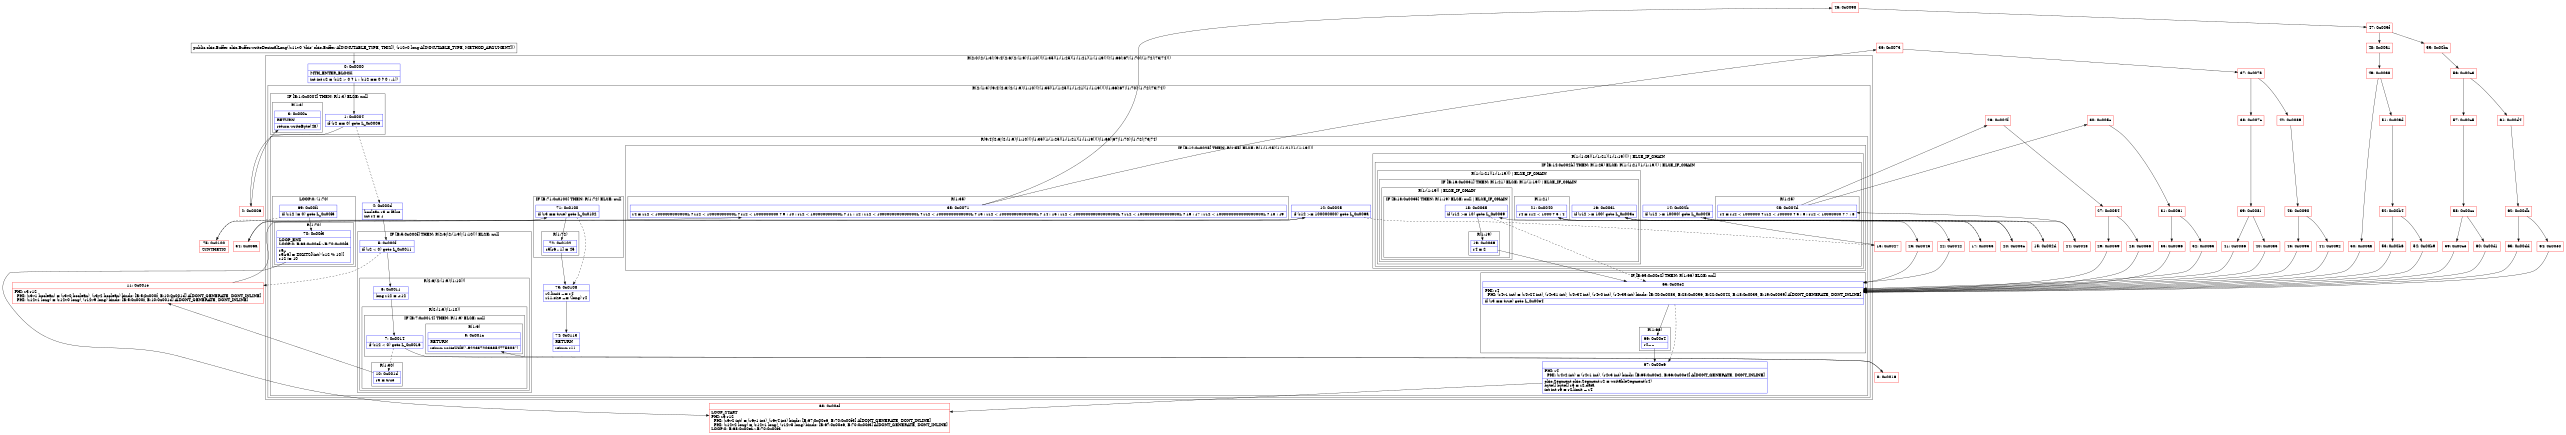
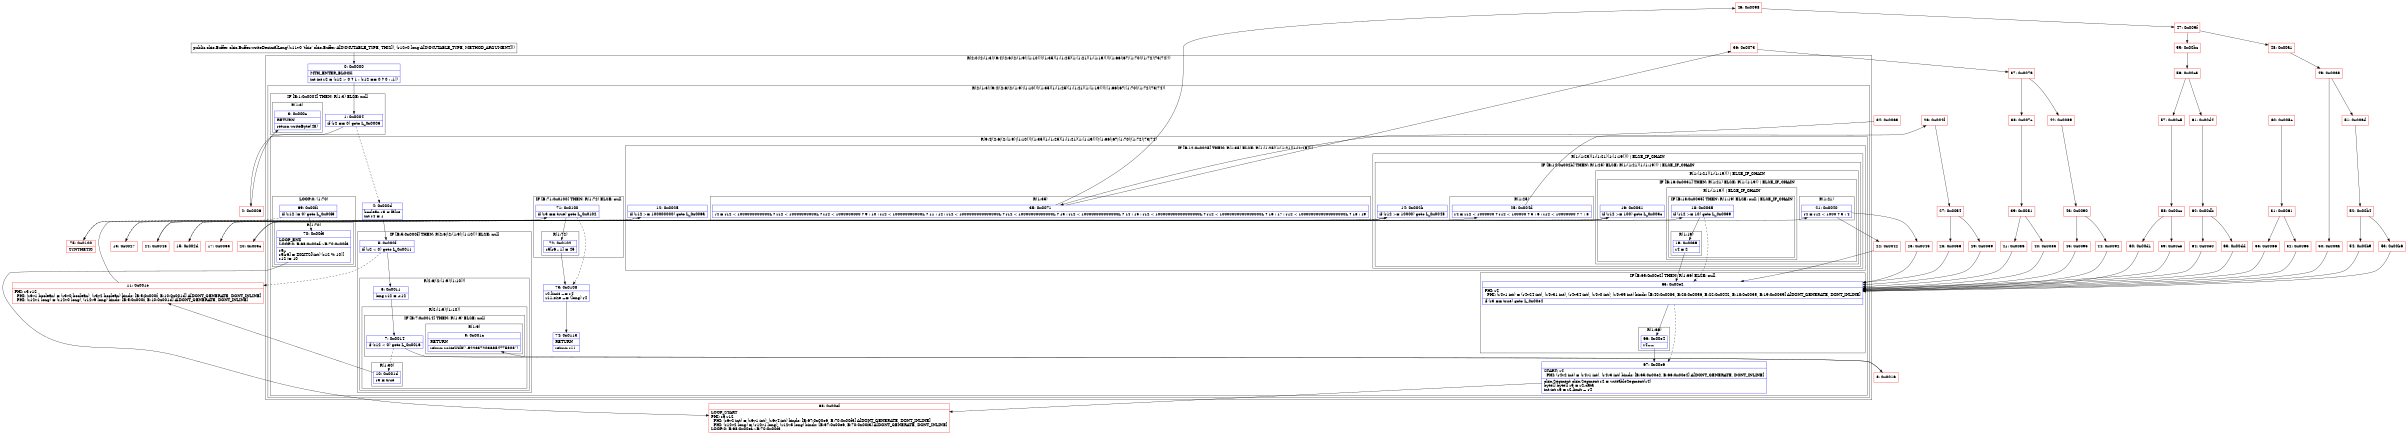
(1946, 165) -> none
(773, 220) -> none
(1552, 371) -> (1555, 371)
